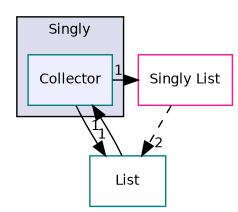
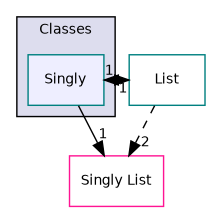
(70, 30) -> (66, 30)
(70, 80) -> (66, 80)
(160, 124) -> (145, 124)
